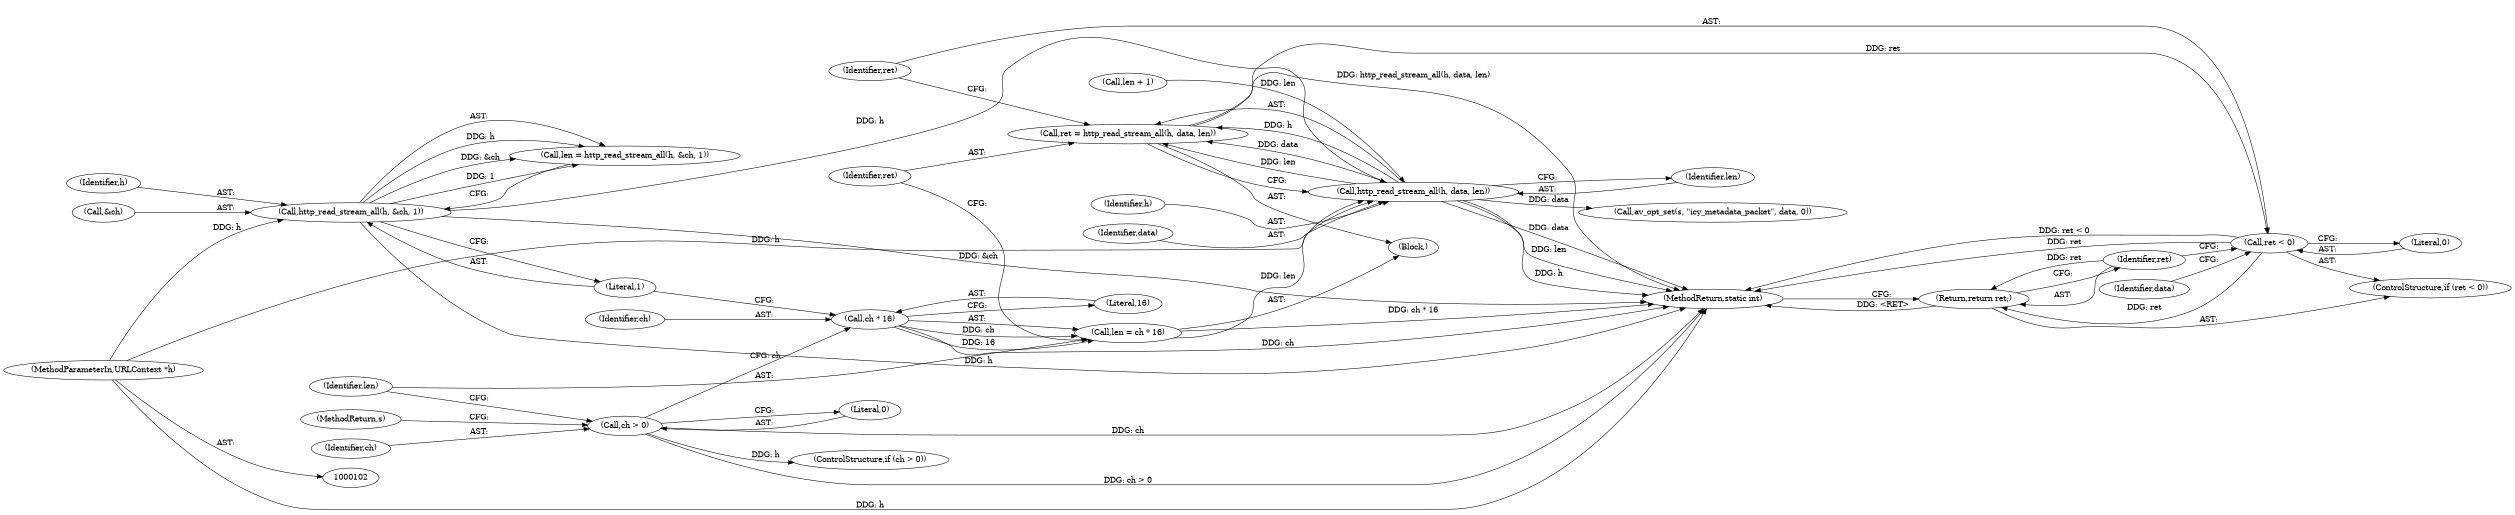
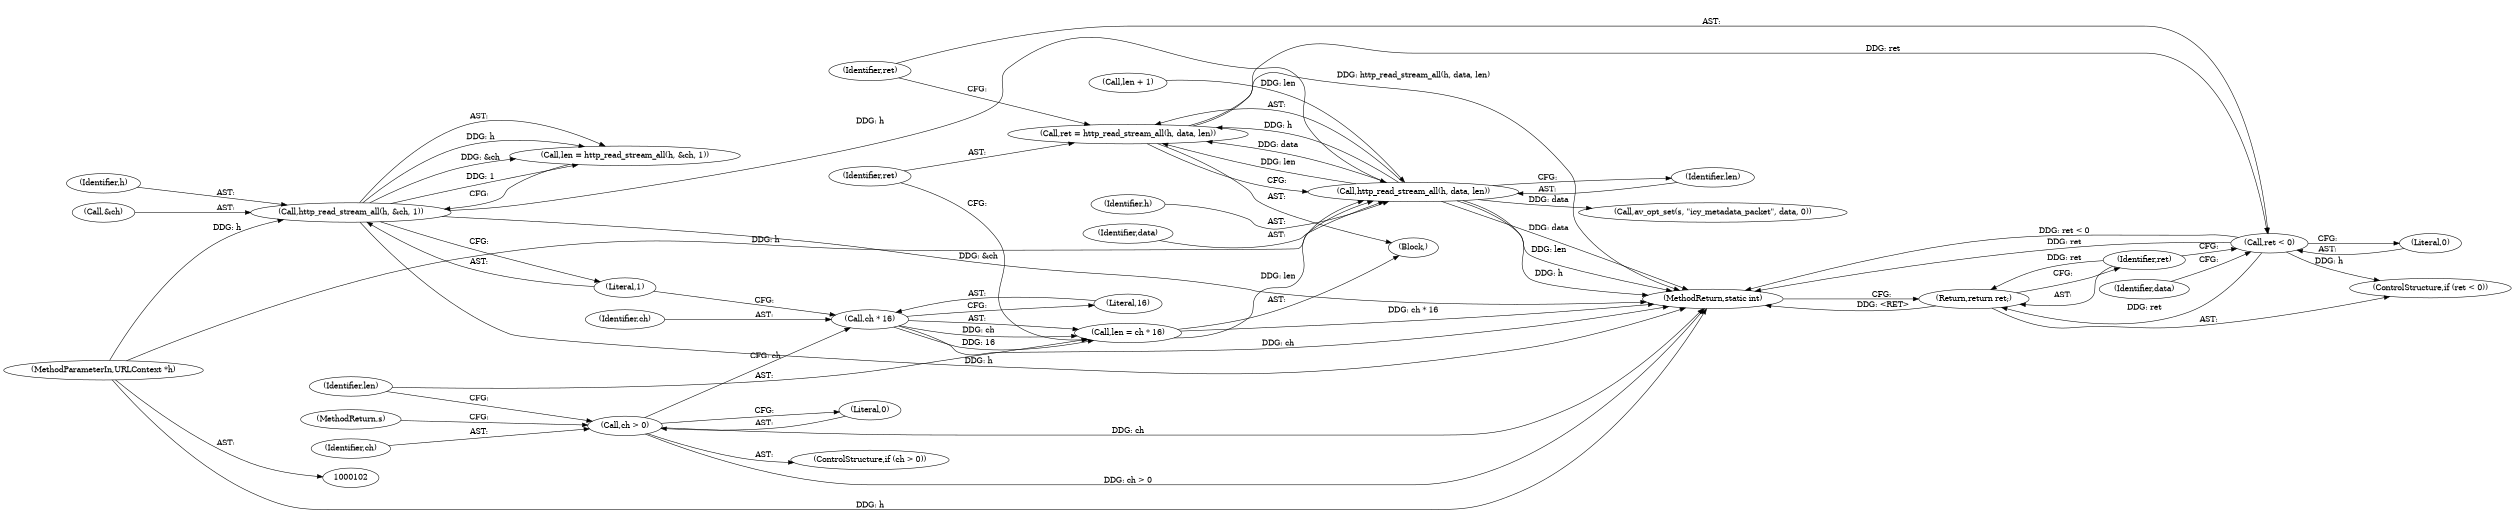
(2329, 261) -> (2329, 261)
(766, 455) -> (766, 455)
